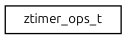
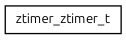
(63, 20) -> (63, 20)
